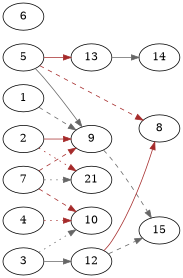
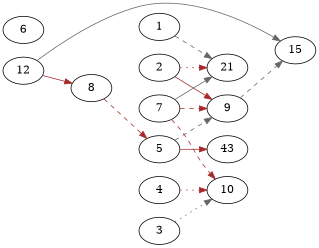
(91, 57) -> (227, 149)
(159, 57) -> none
(88, 91) -> (123, 116)
(57, 94) -> (190, 131)
(54, 117) -> (190, 45)
(54, 180) -> (189, 91)
(122, 248) -> (152, 4)
(54, 261) -> none
